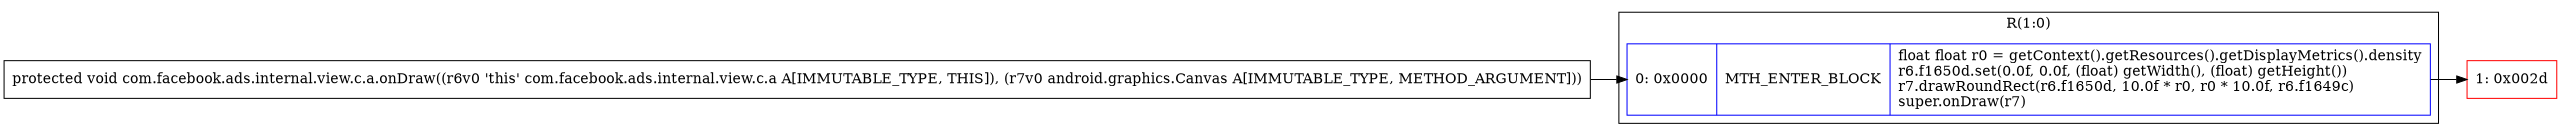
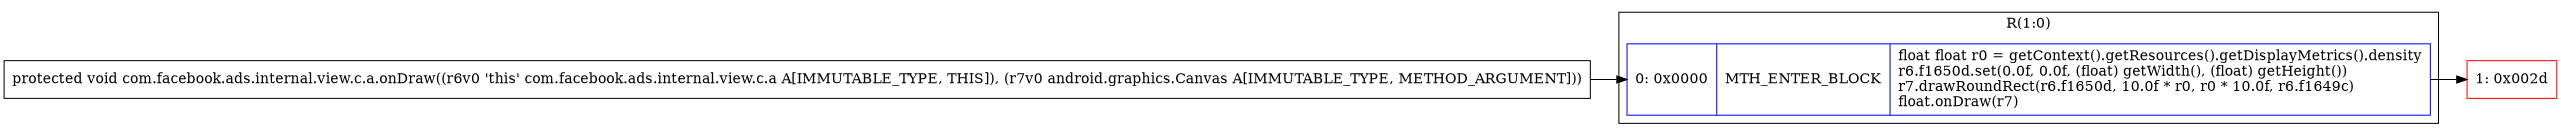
(1962, 102) -> (1958, 102)
